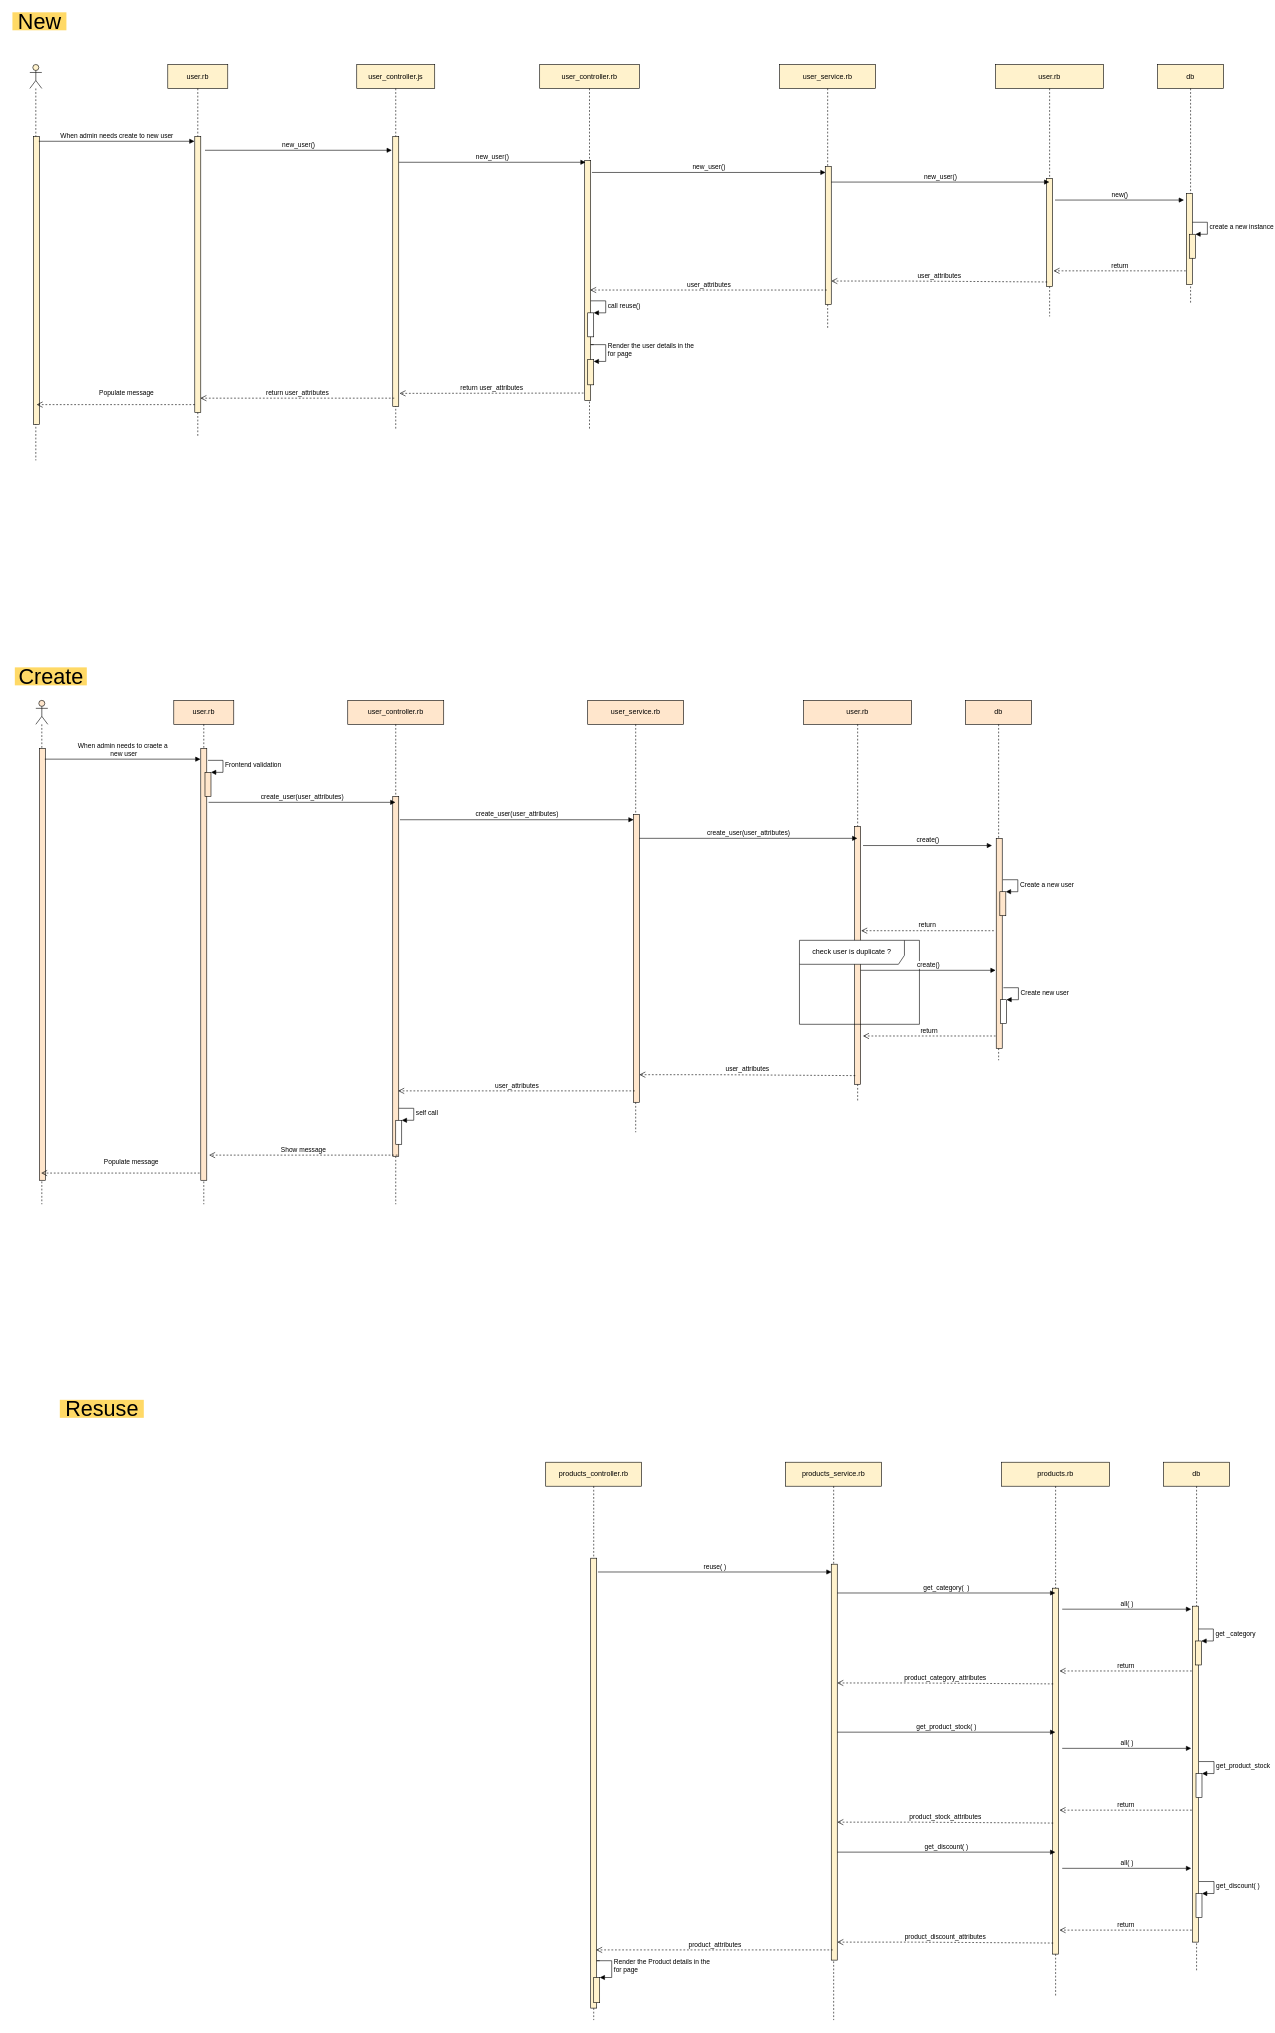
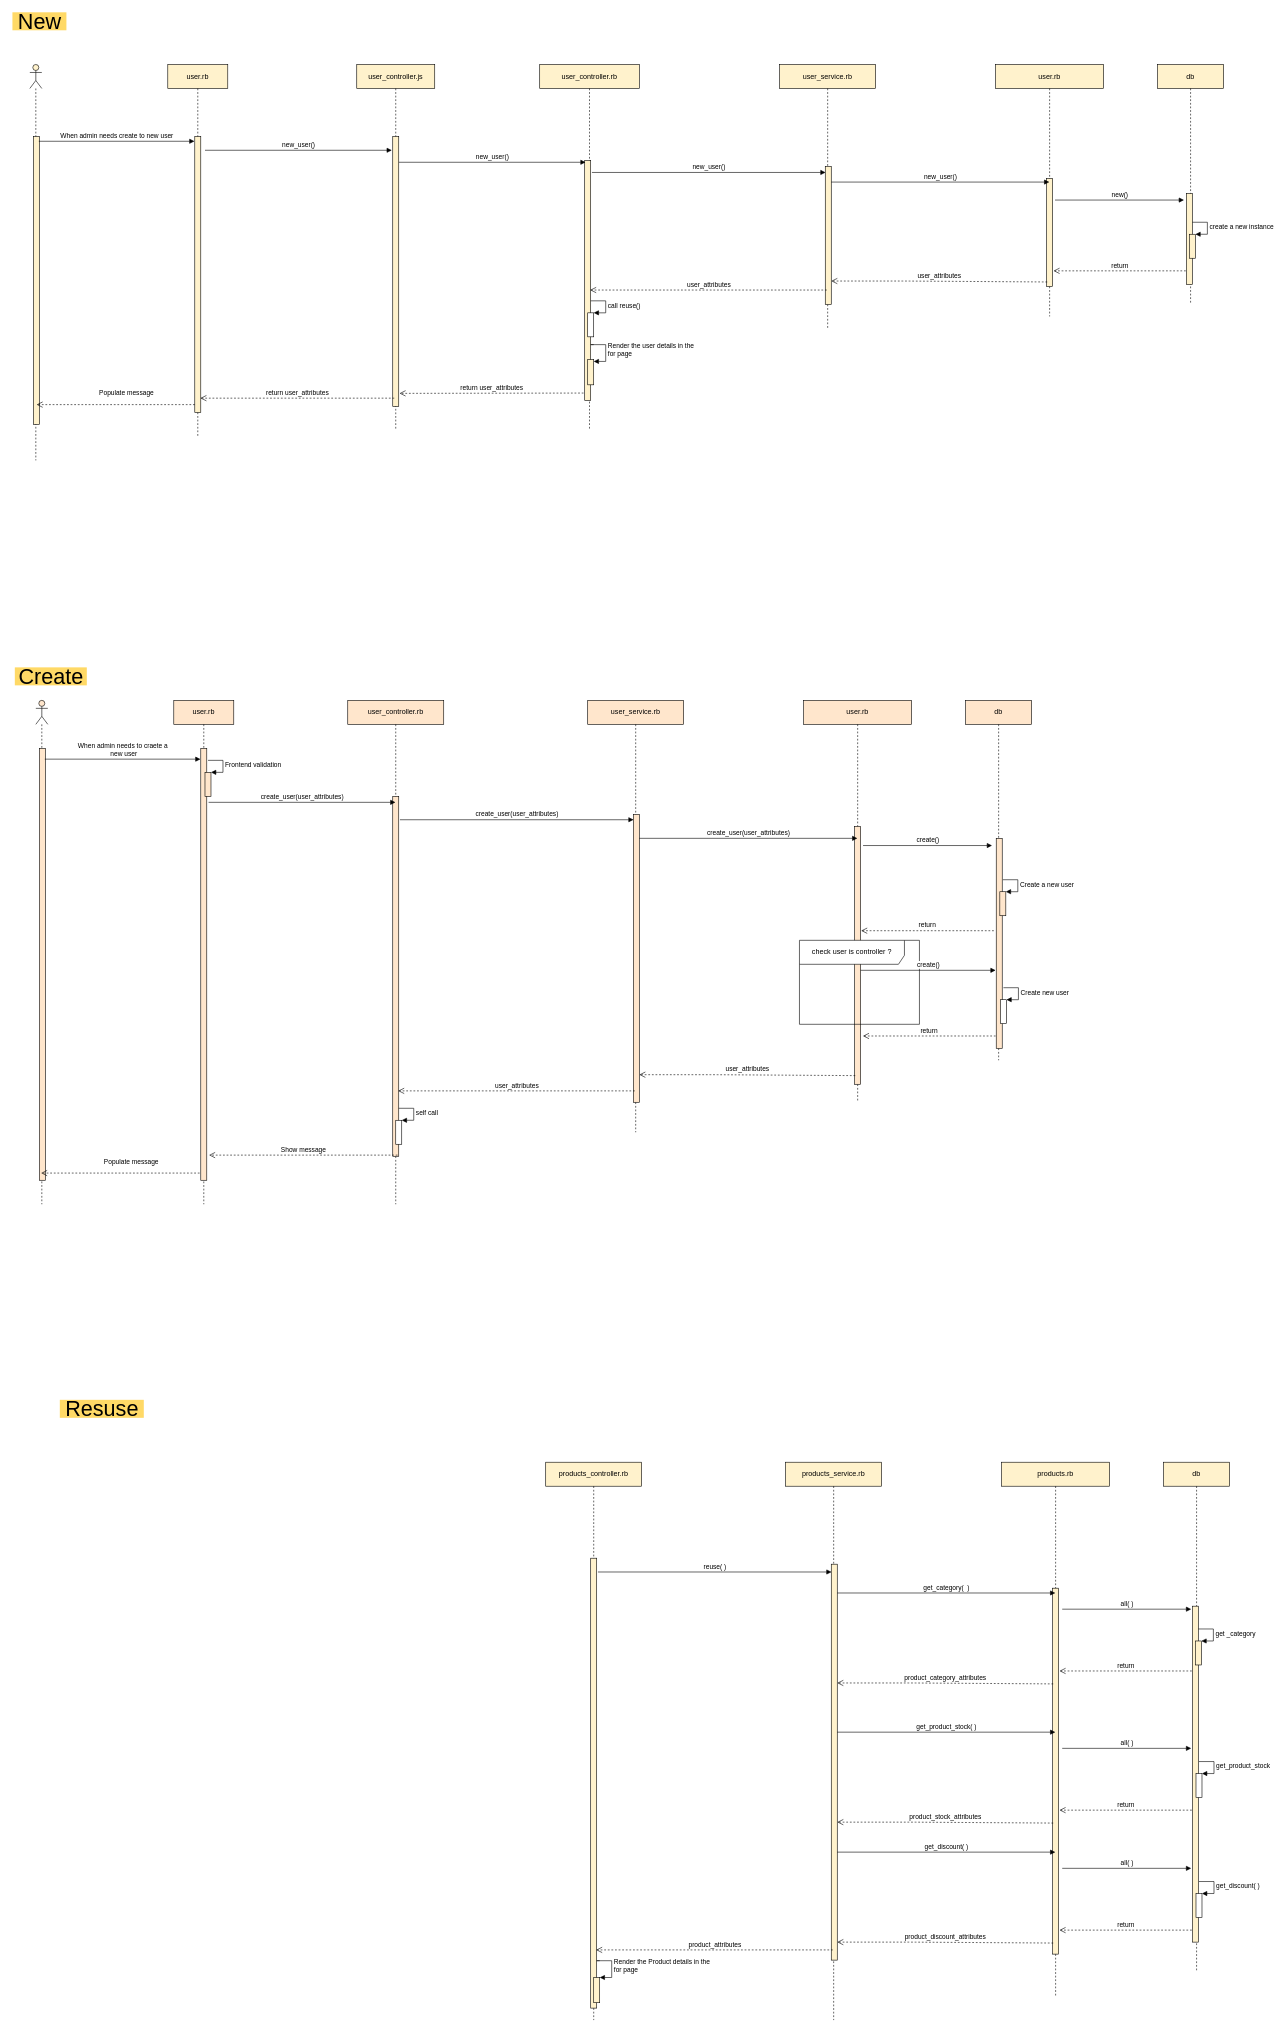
(852, 953) -> (852, 953)
